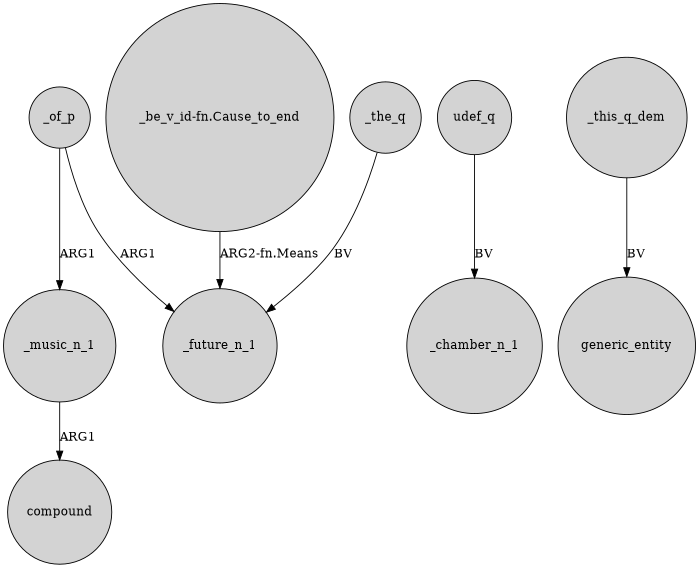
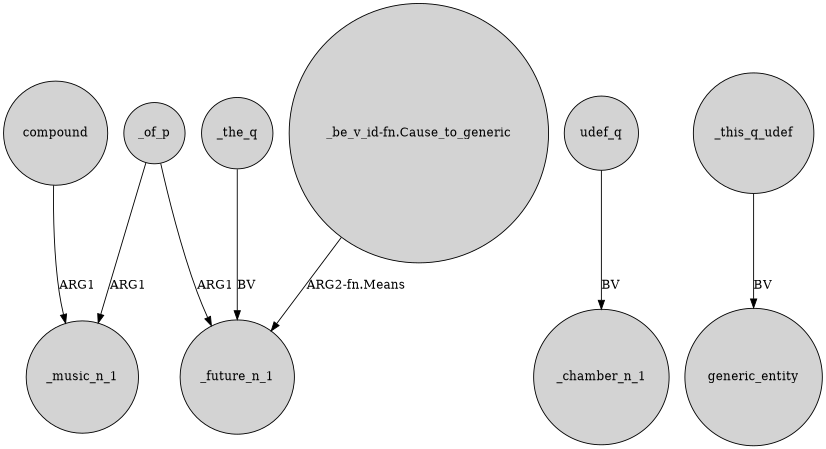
(220, 118) -> (419, 133)
(627, 118) -> (754, 133)
(60, 426) -> (55, 250)
